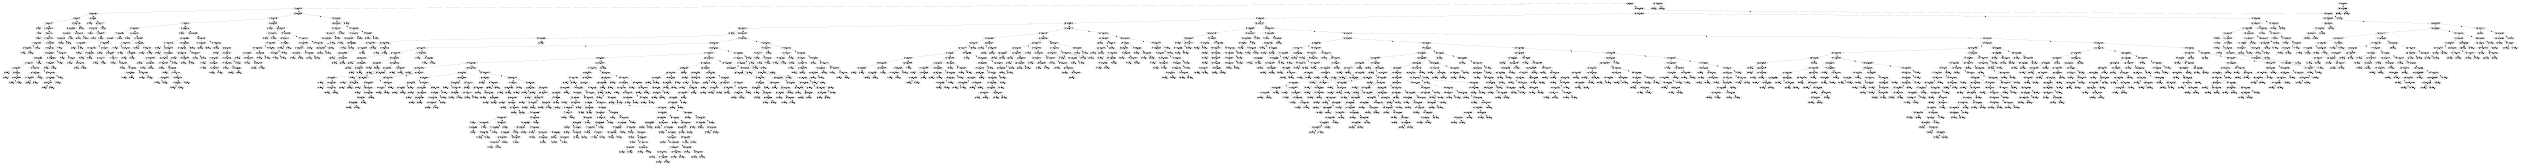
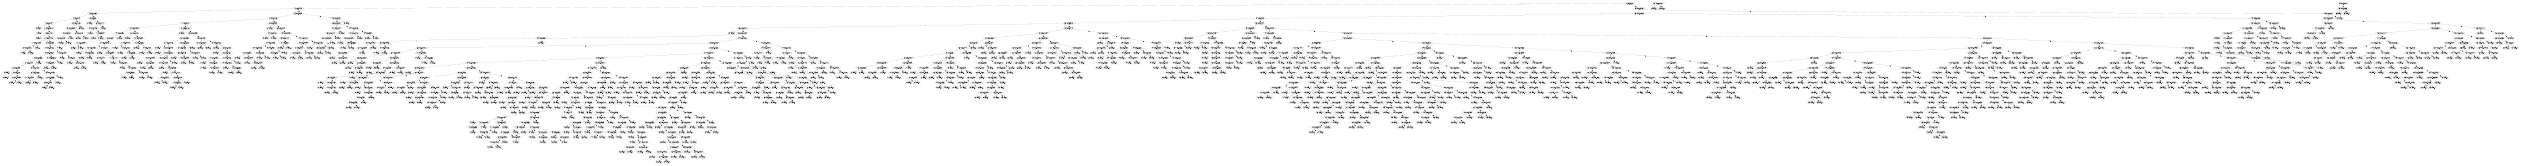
none -> (1080, 78)
